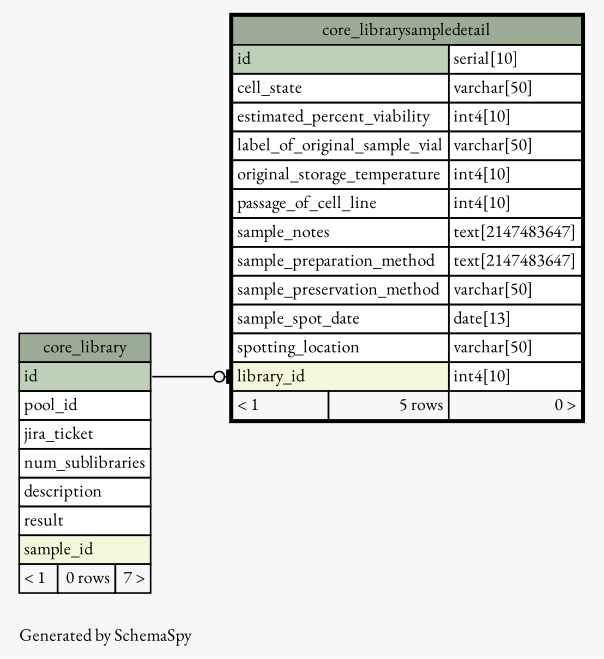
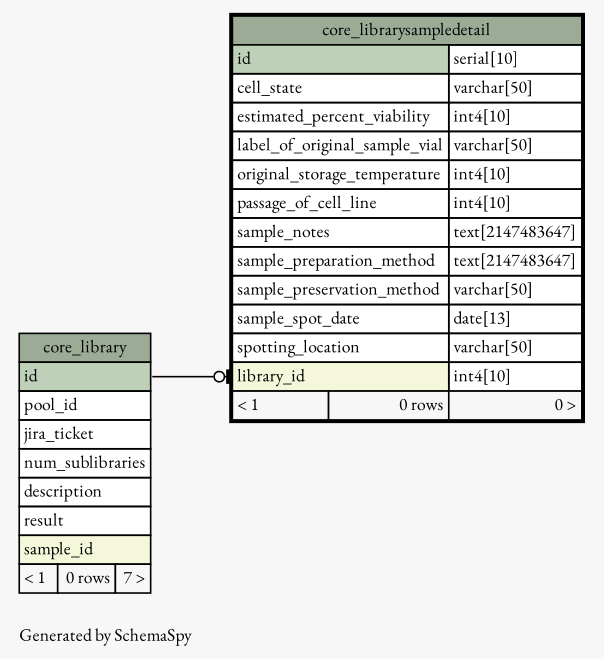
(422, 405) -> (422, 405)
